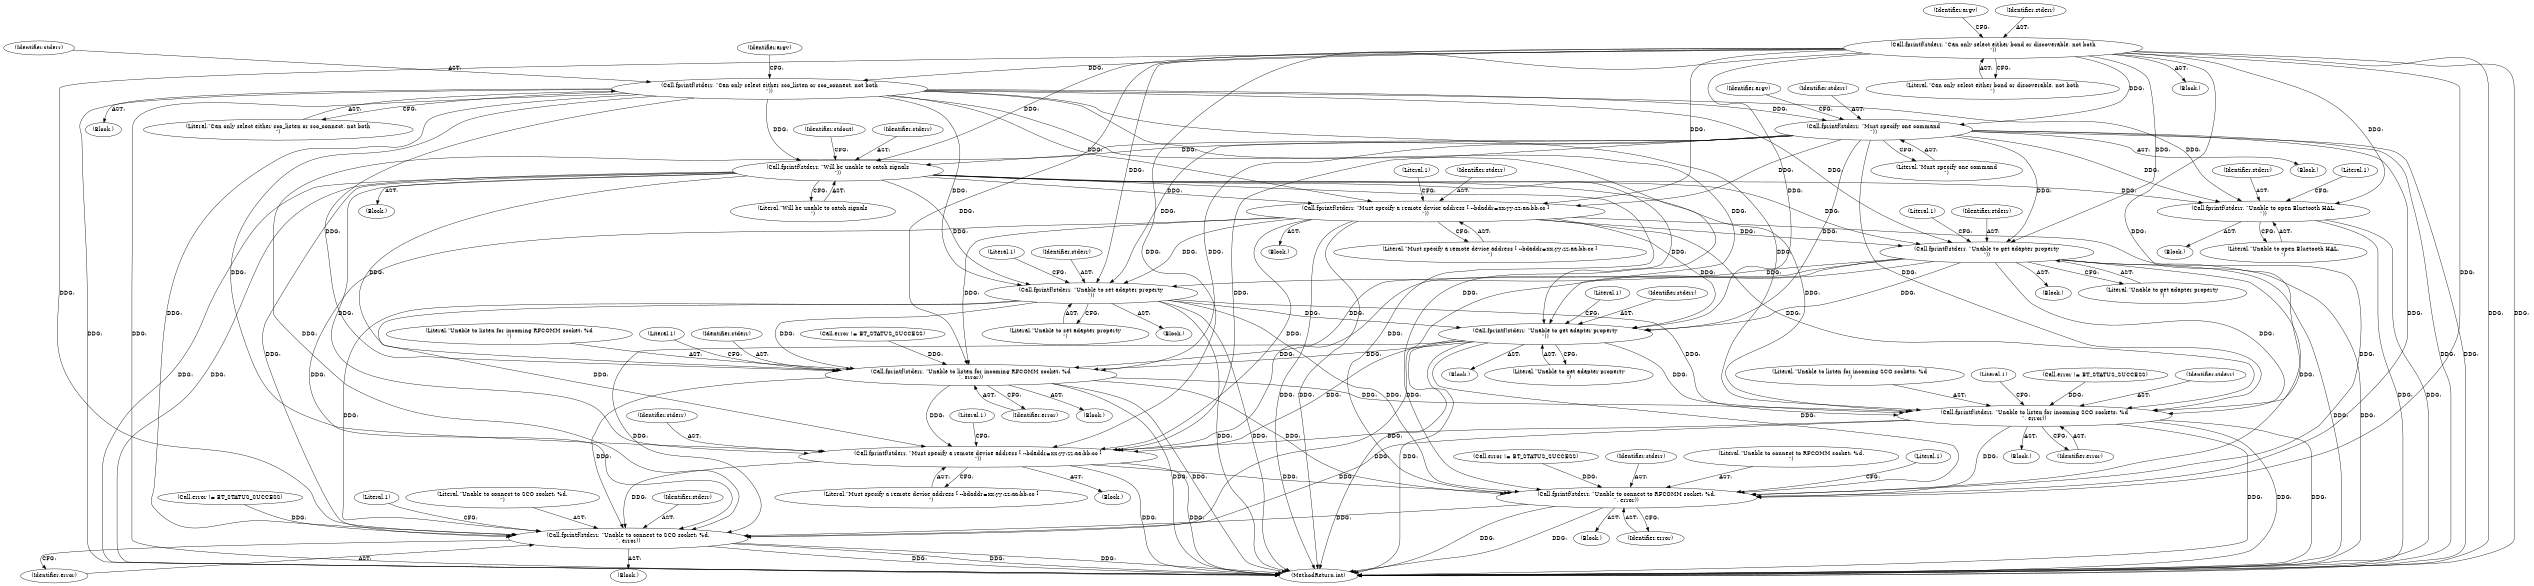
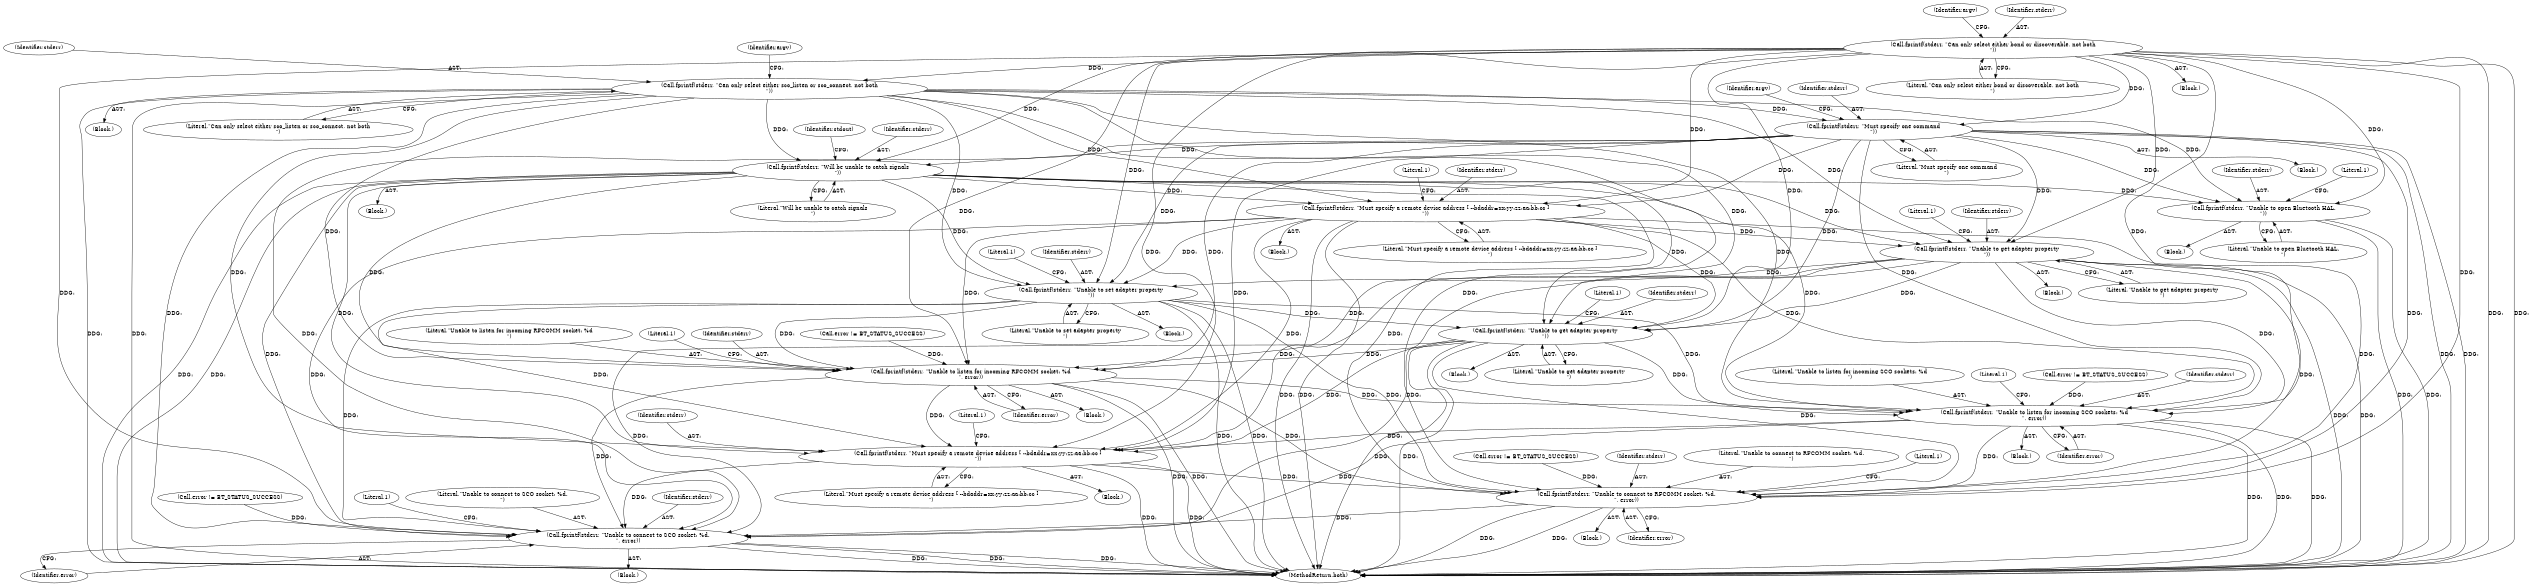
(1318, 576) -> (1318, 576)
